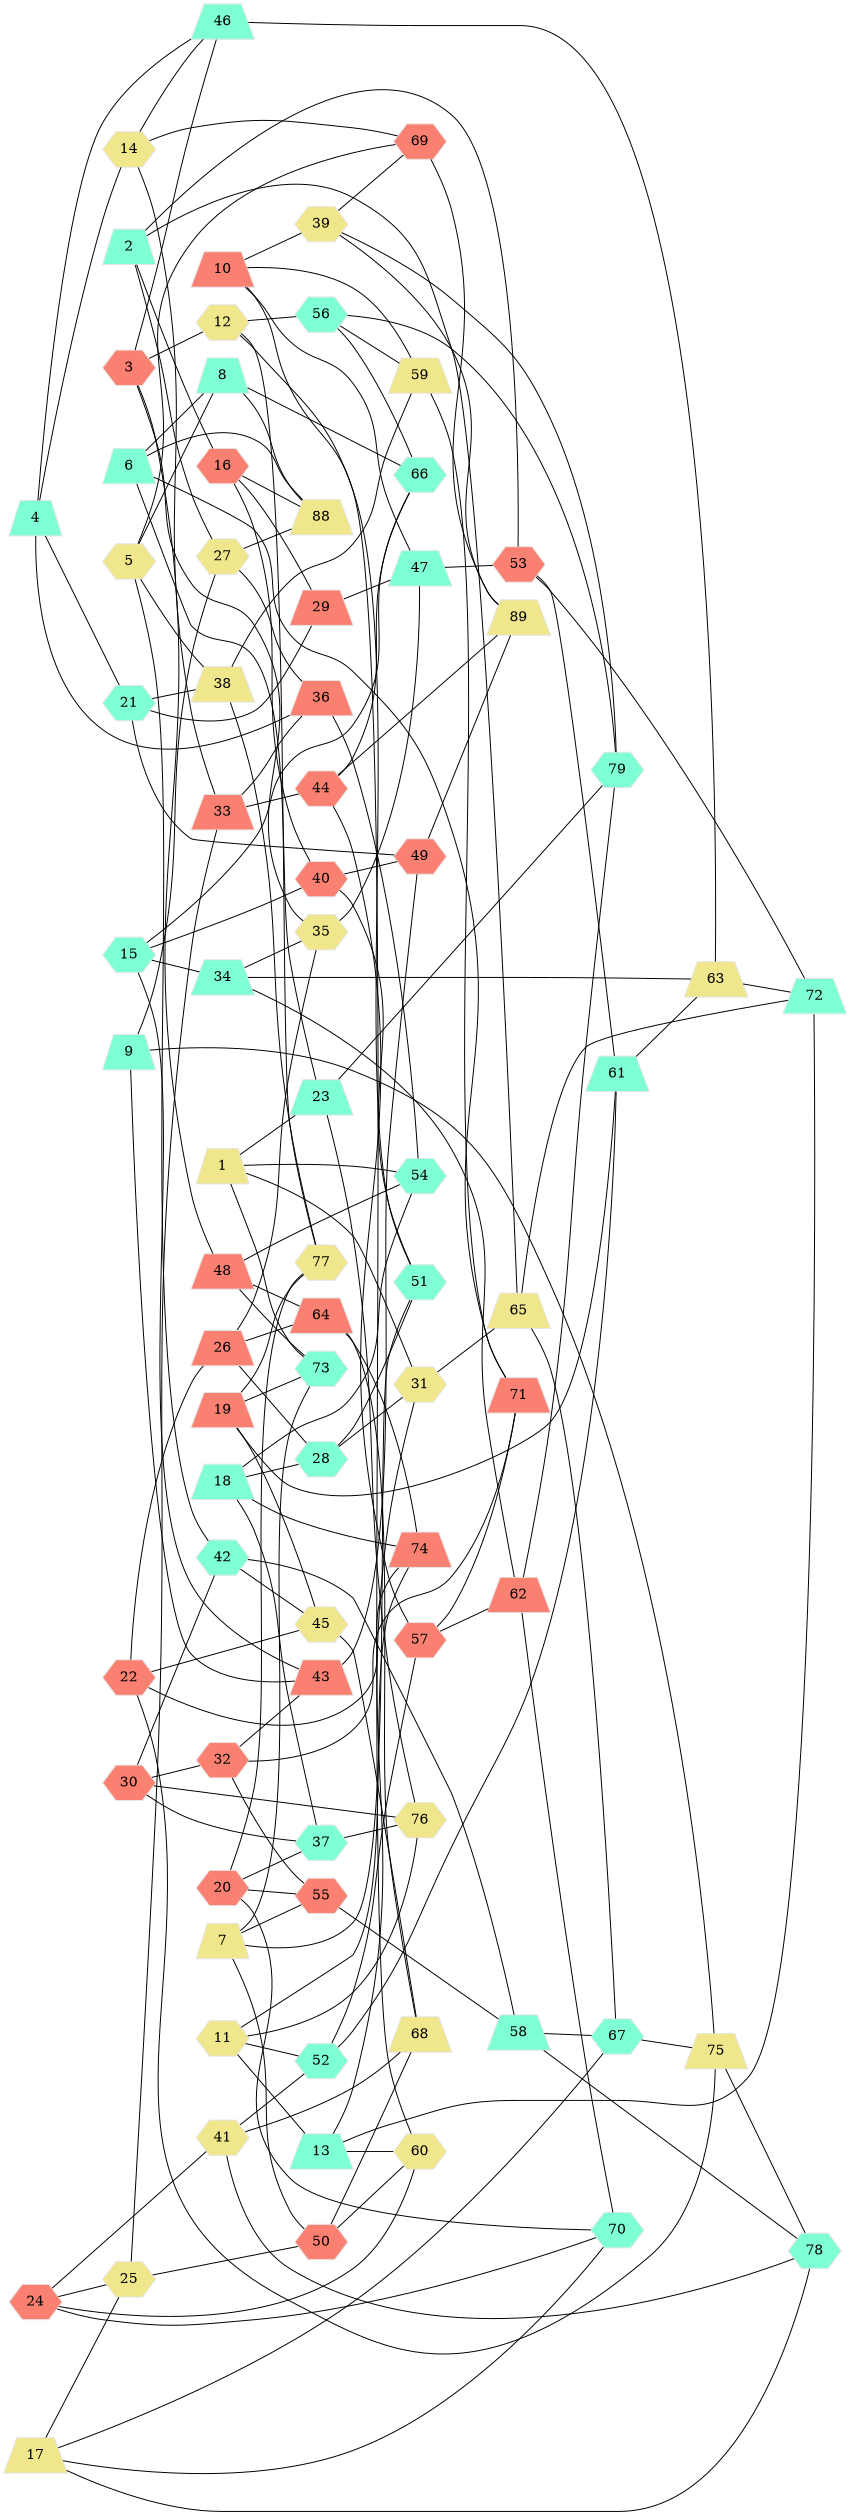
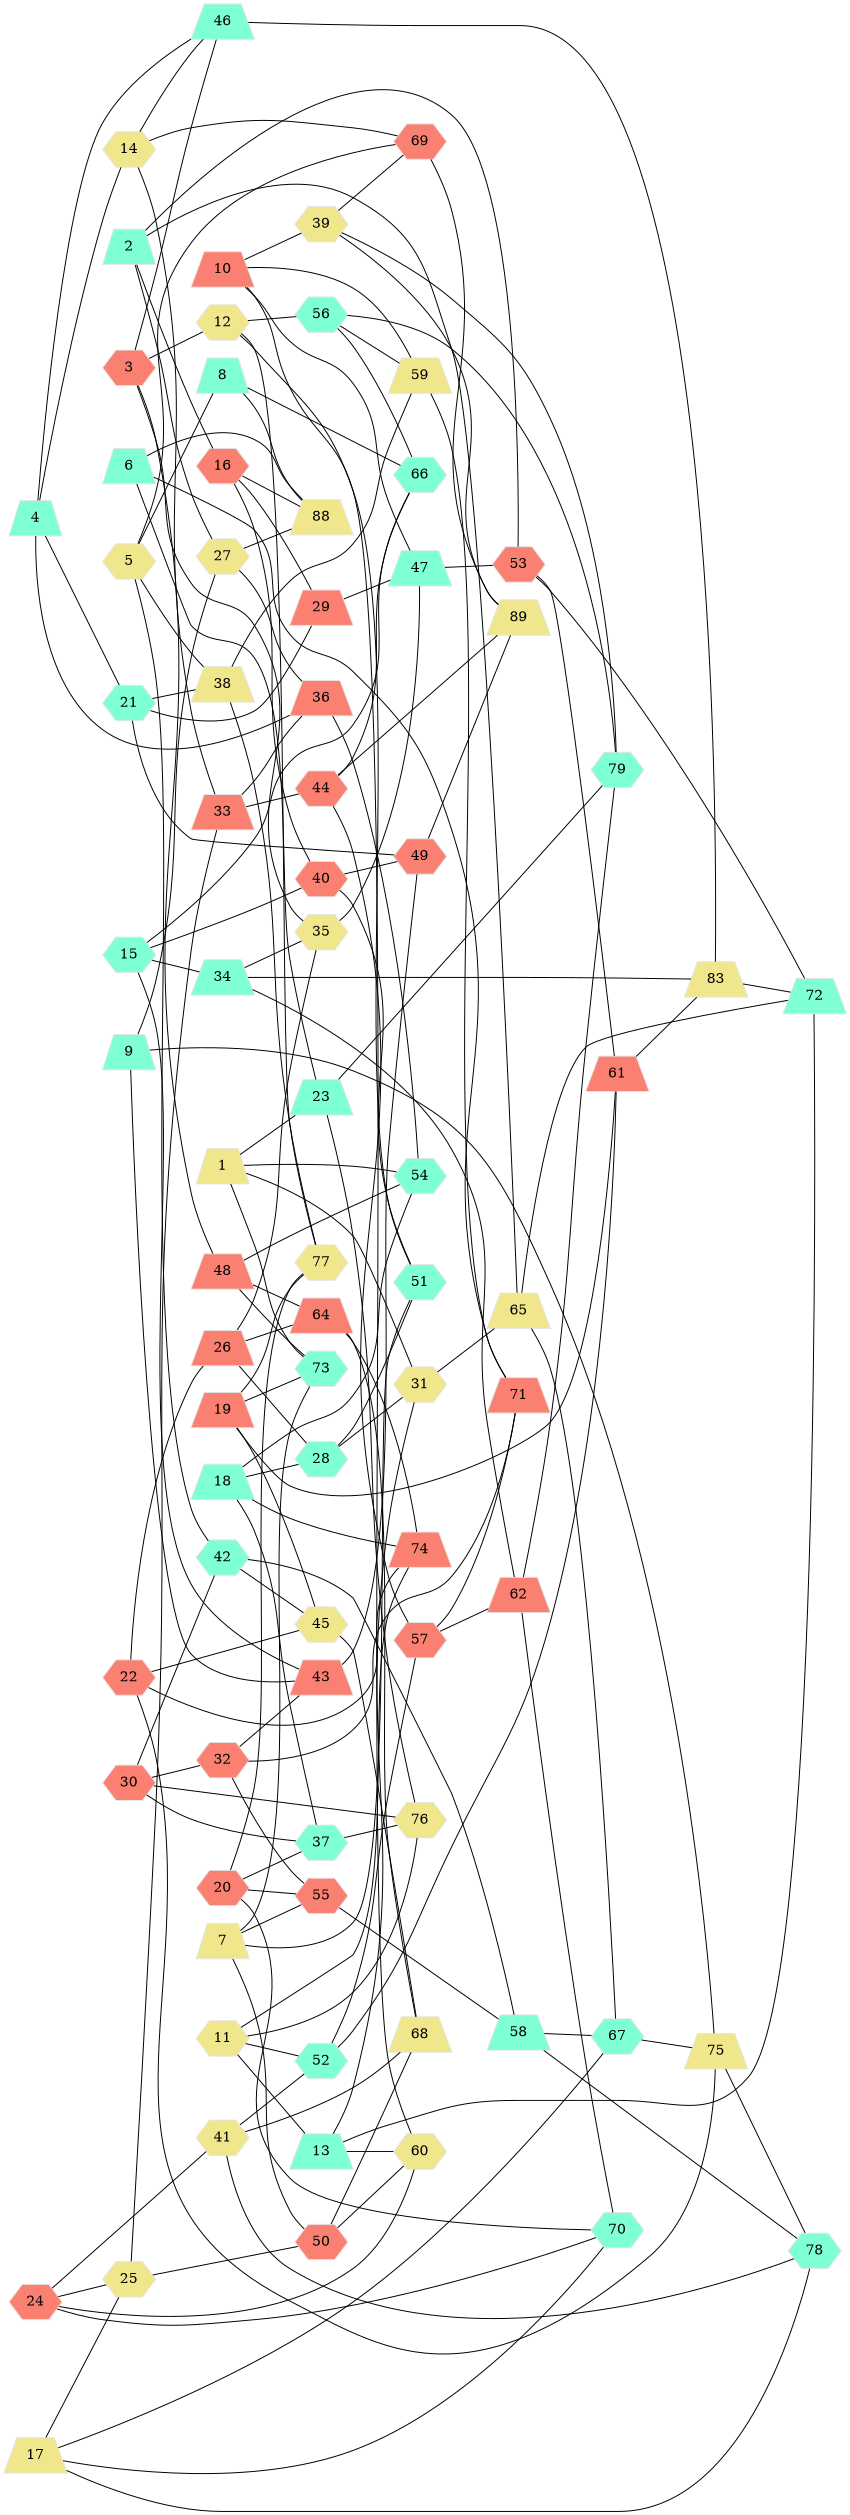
(183, 414) -> none
(716, 979) -> (716, 979)
(617, 1074) -> (617, 1074)
